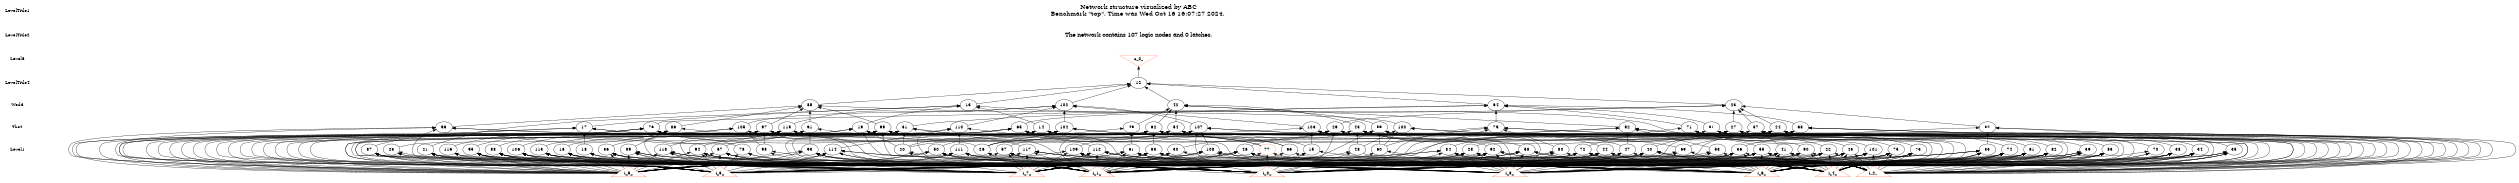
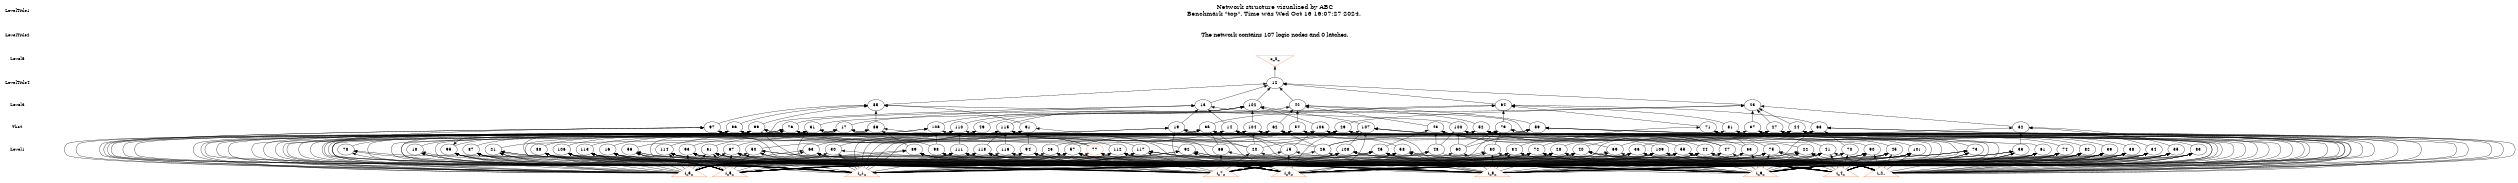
(18, 105) -> (18, 105)
none -> (1750, 164)
(1116, 165) -> (1101, 134)
